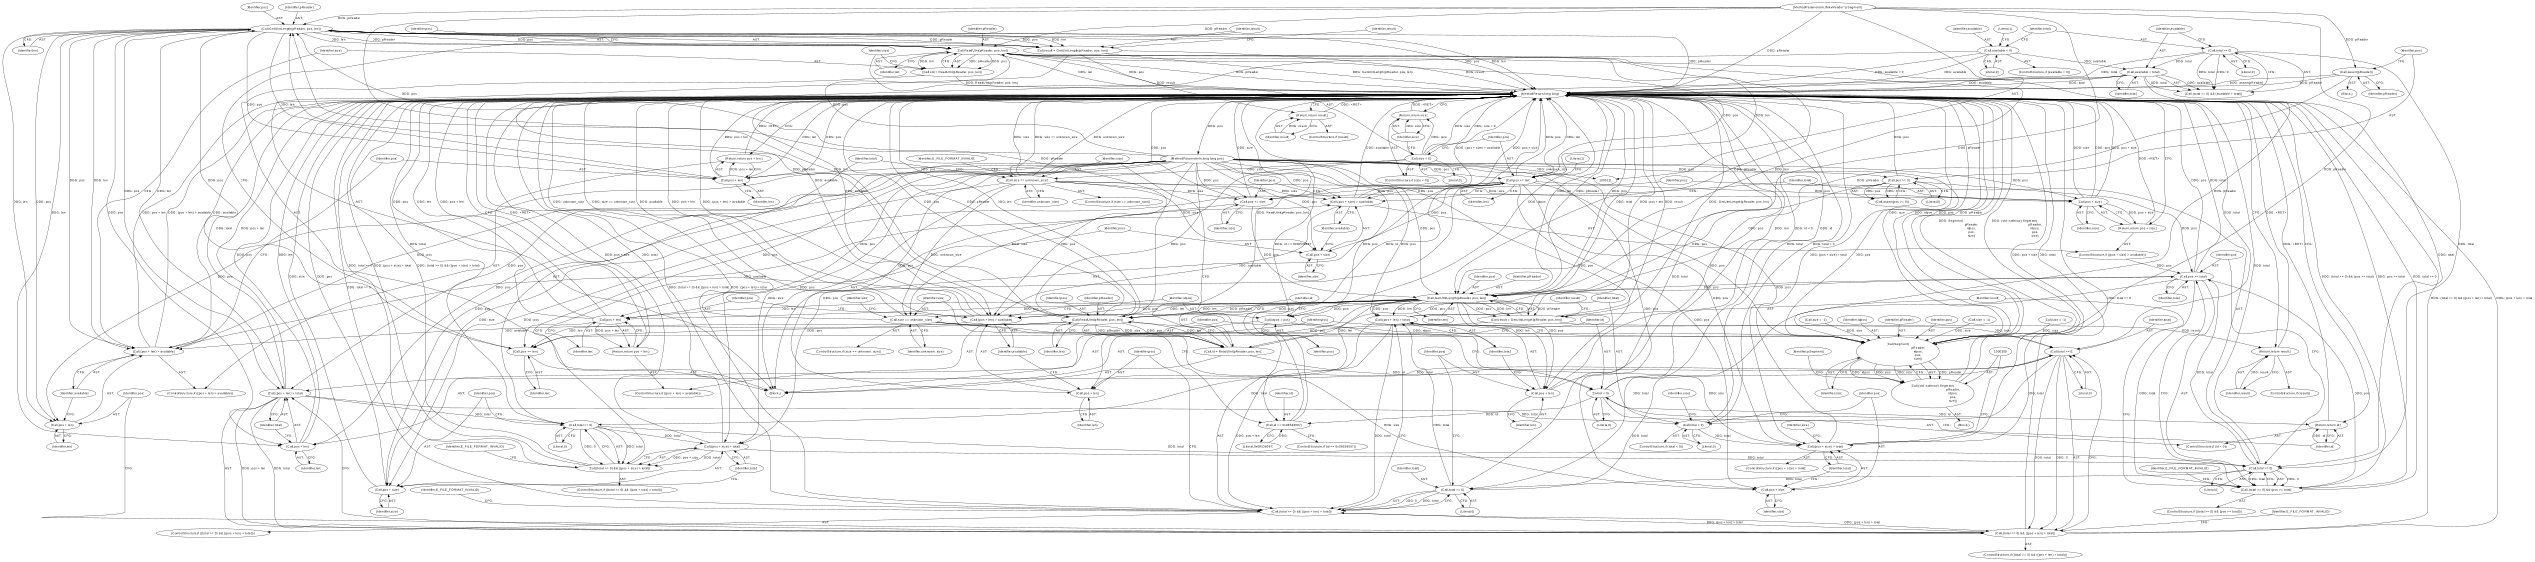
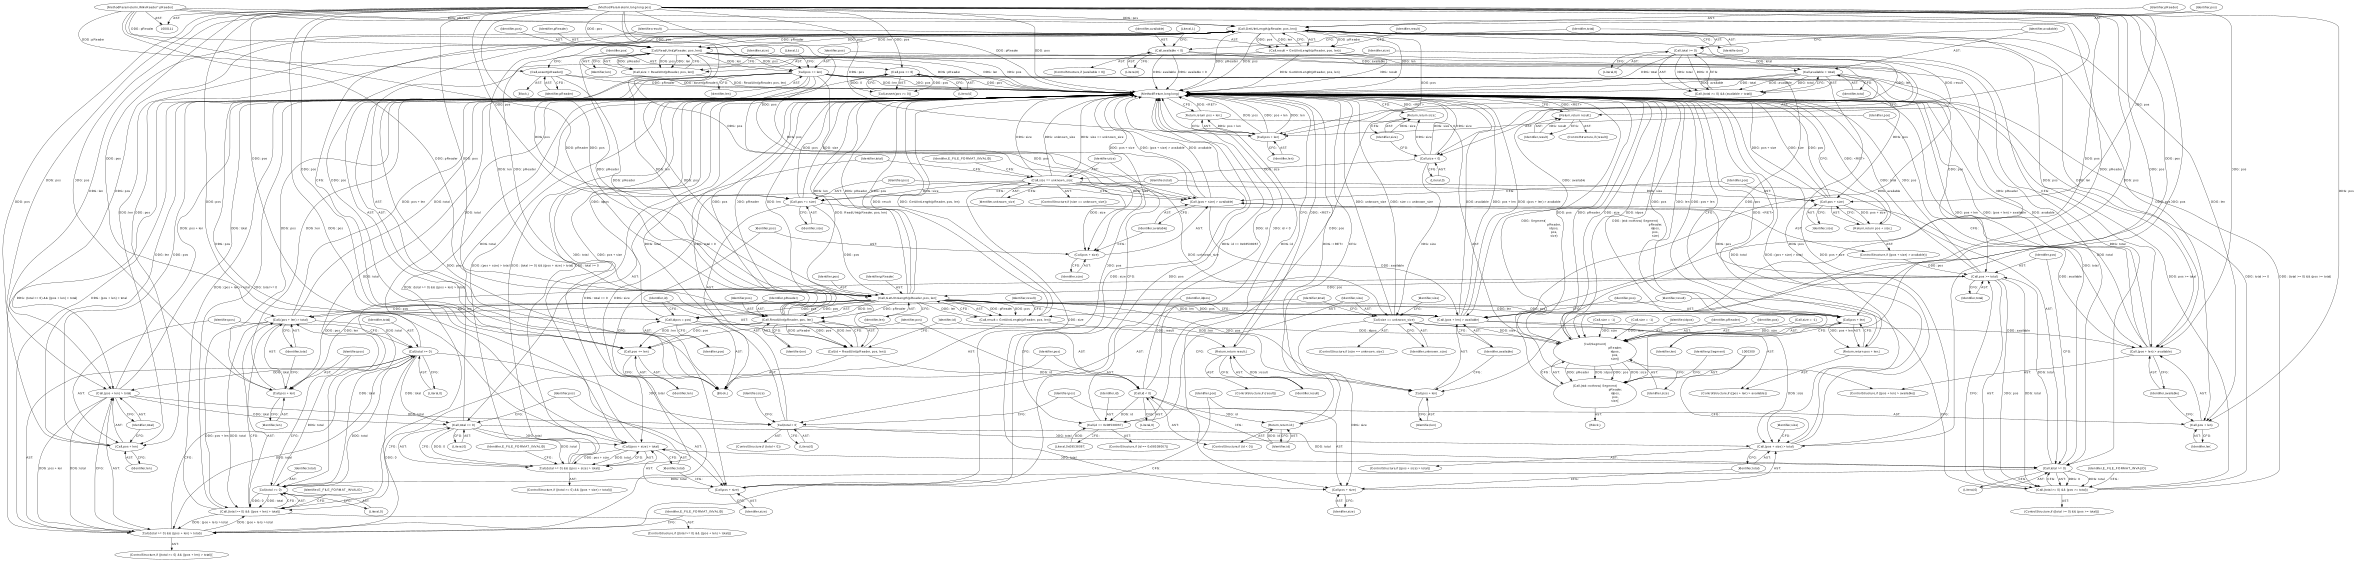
(1828, 7) -> (140, 7)
(952, 72) -> (664, 72)
none -> (1789, 89)
(1342, 99) -> (974, 16)
(1552, 169) -> (177, 18)
(1407, 180) -> none
(1684, 290) -> (1325, 207)
(1312, 436) -> (1128, 436)
